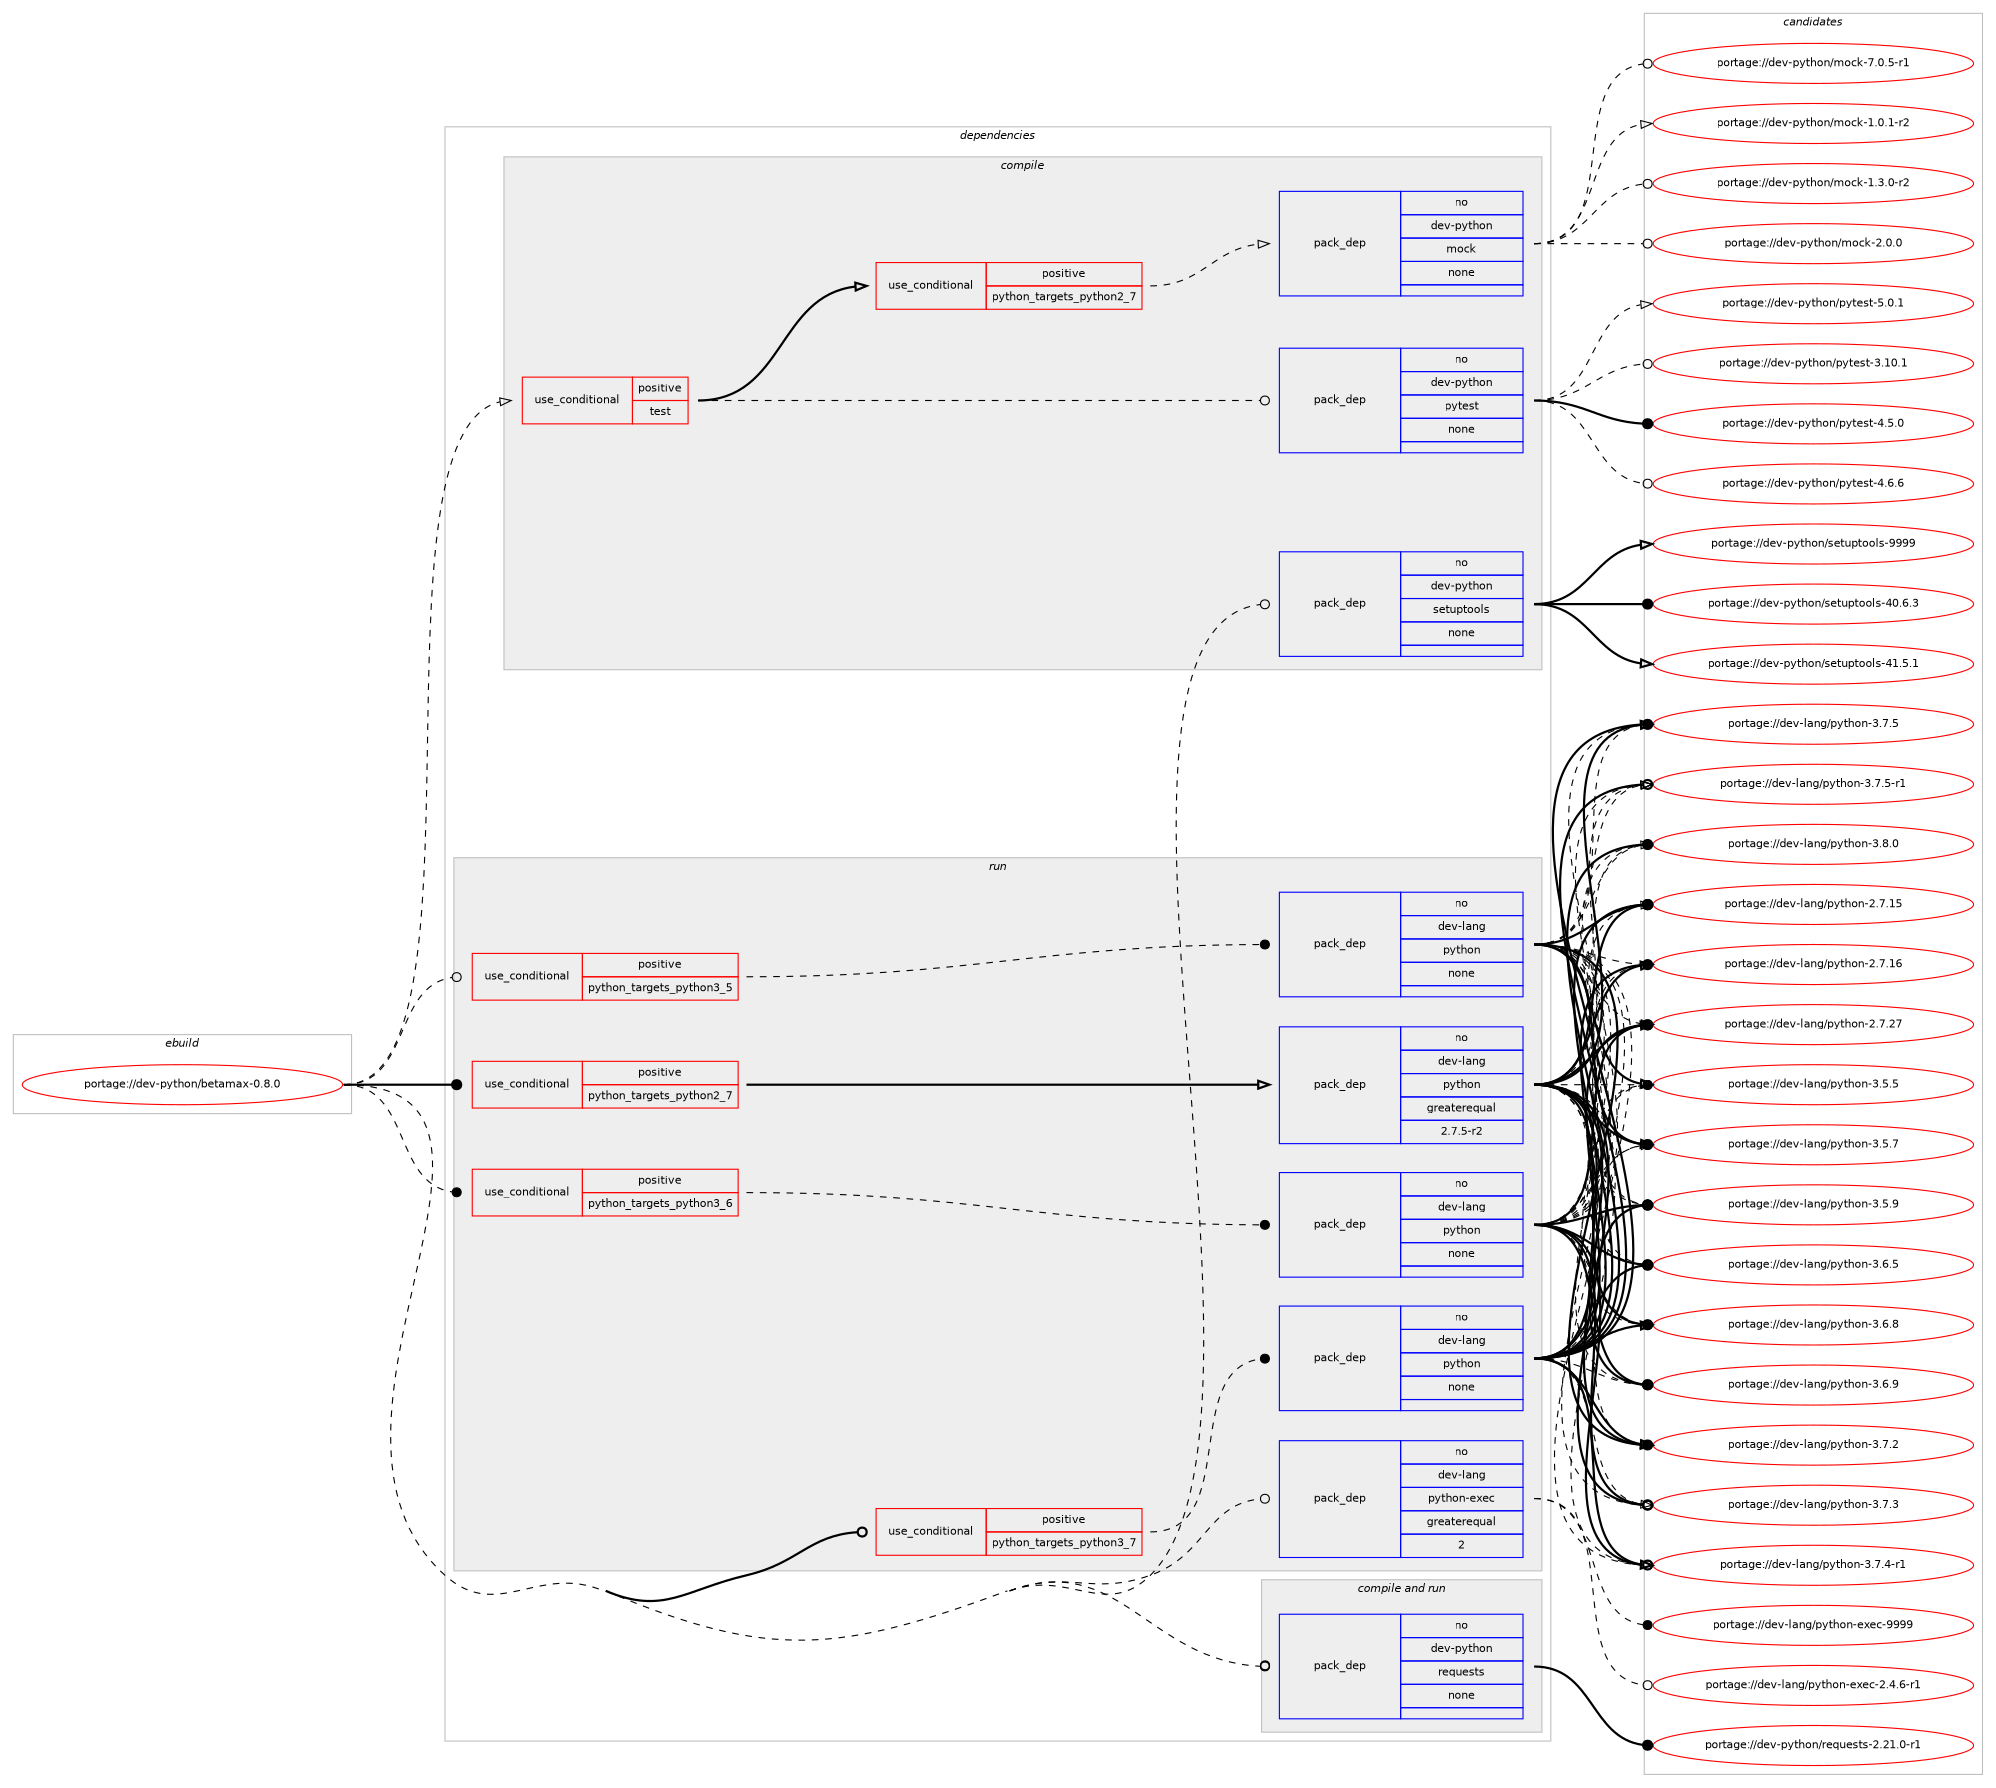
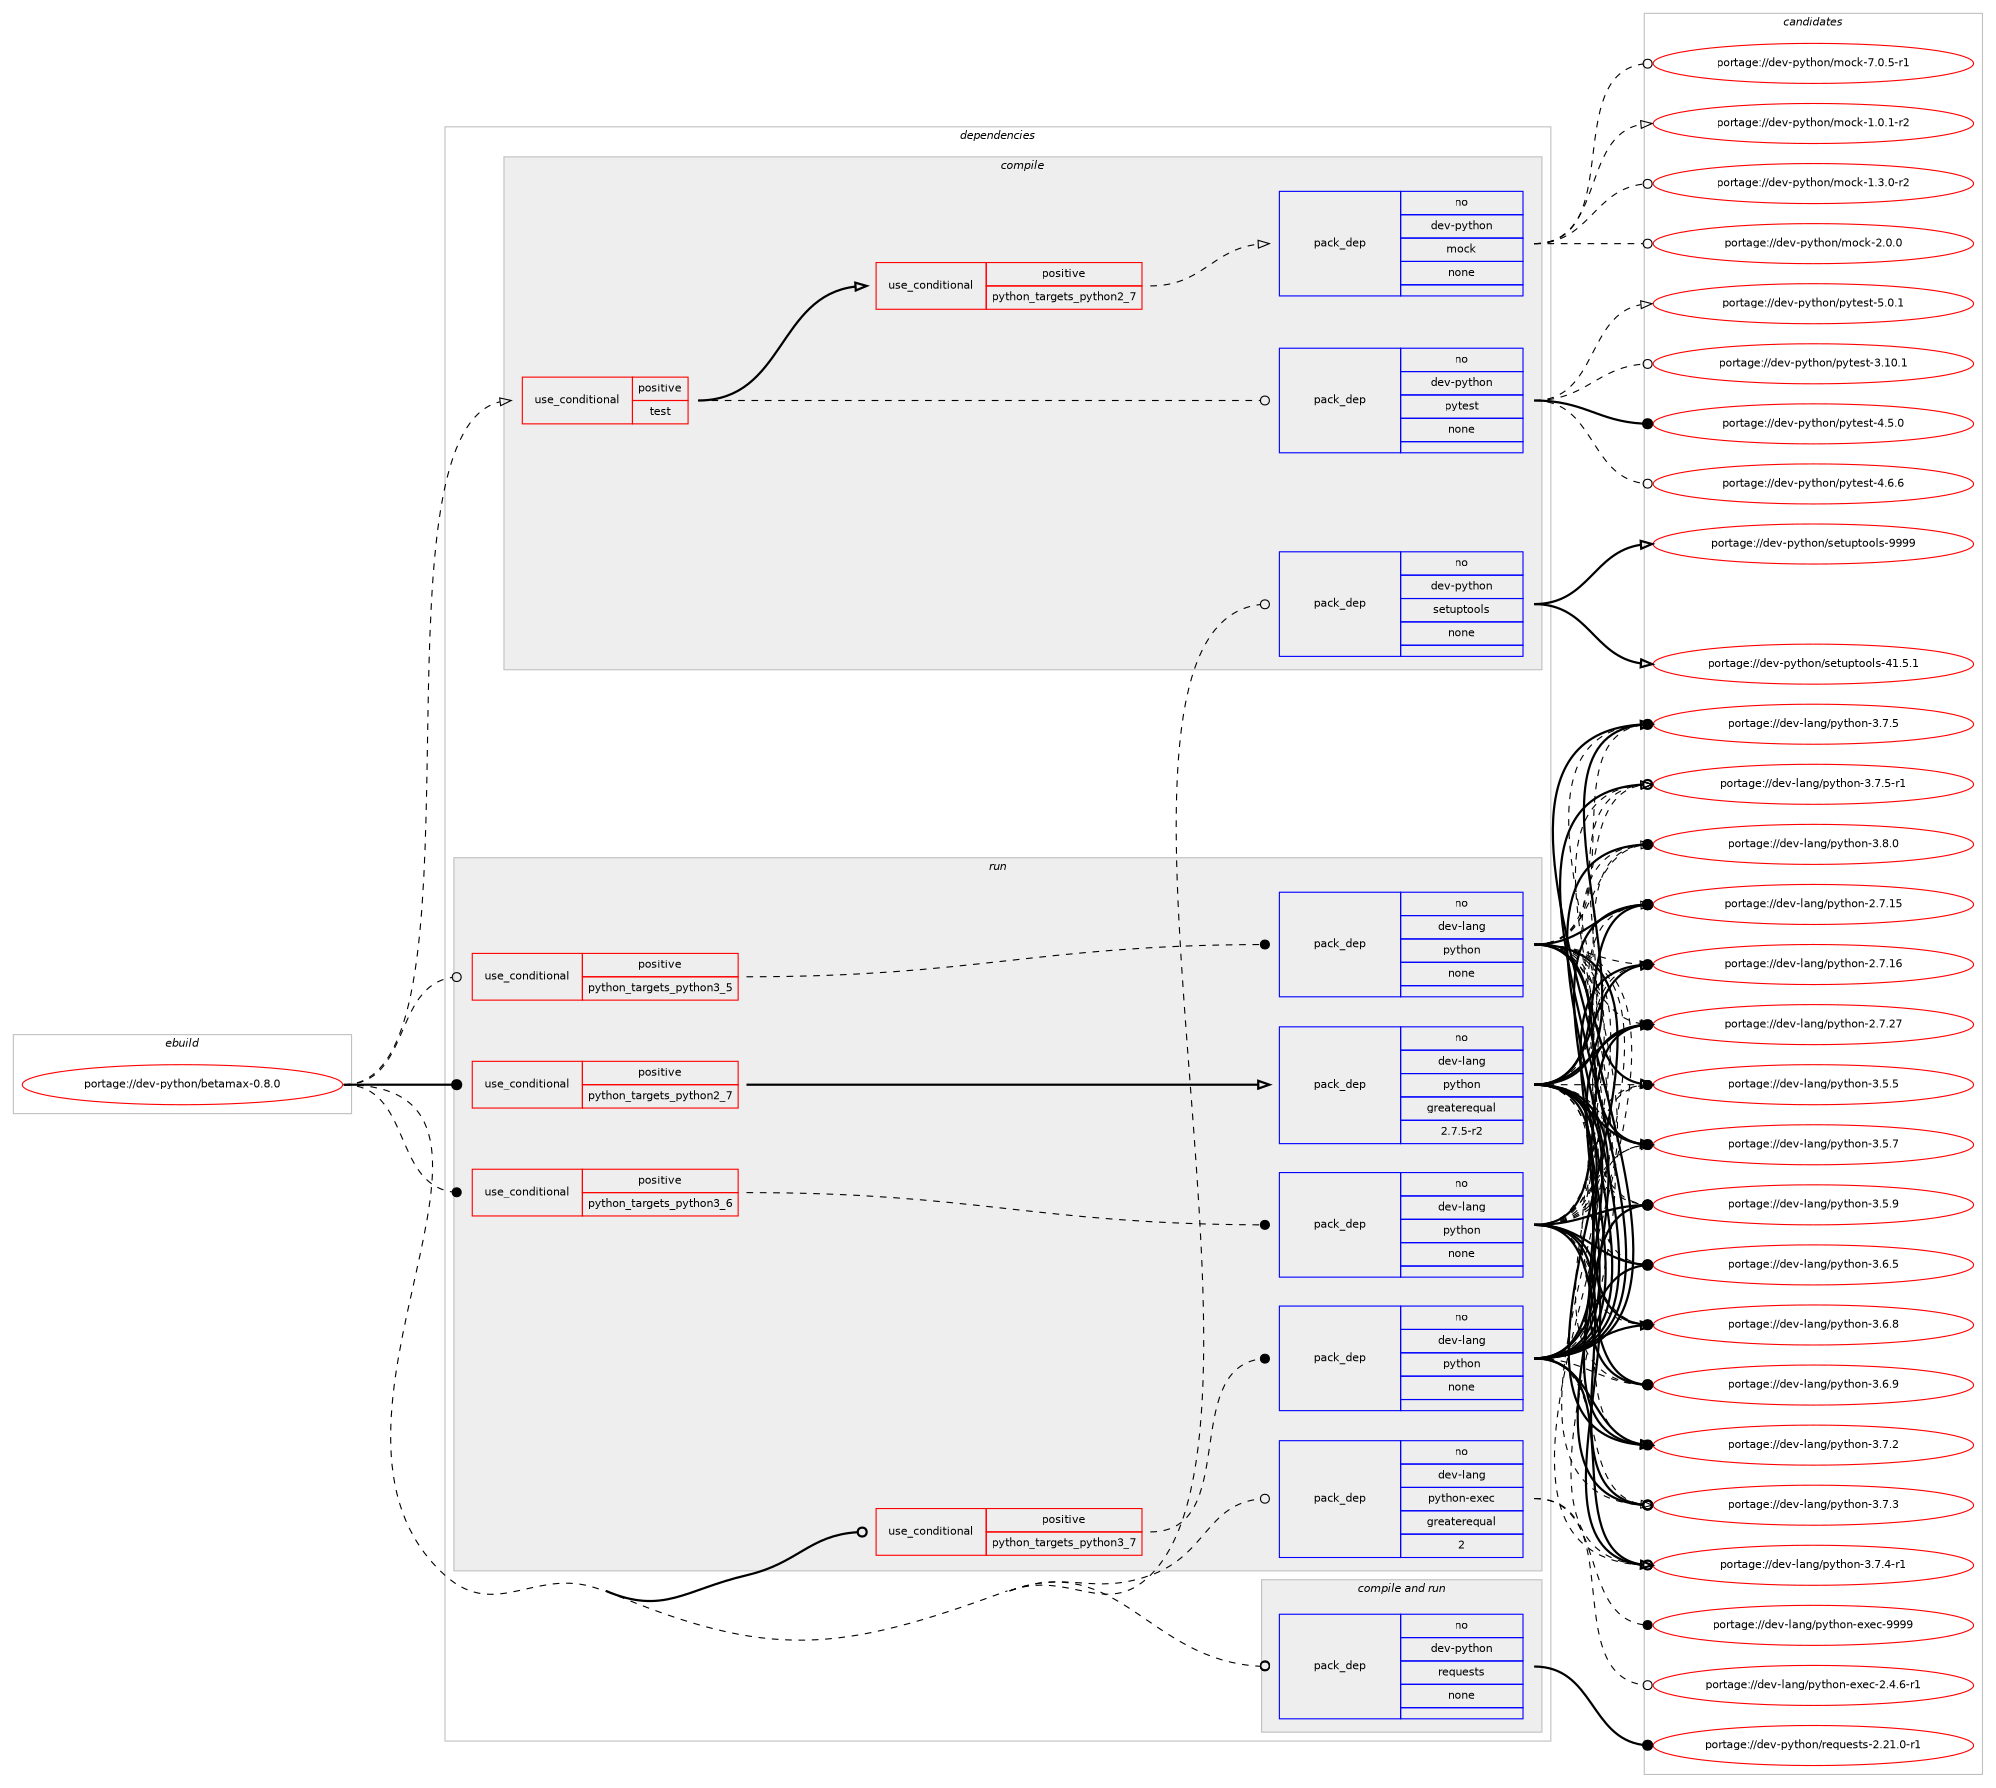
(1813, 604) -> none
